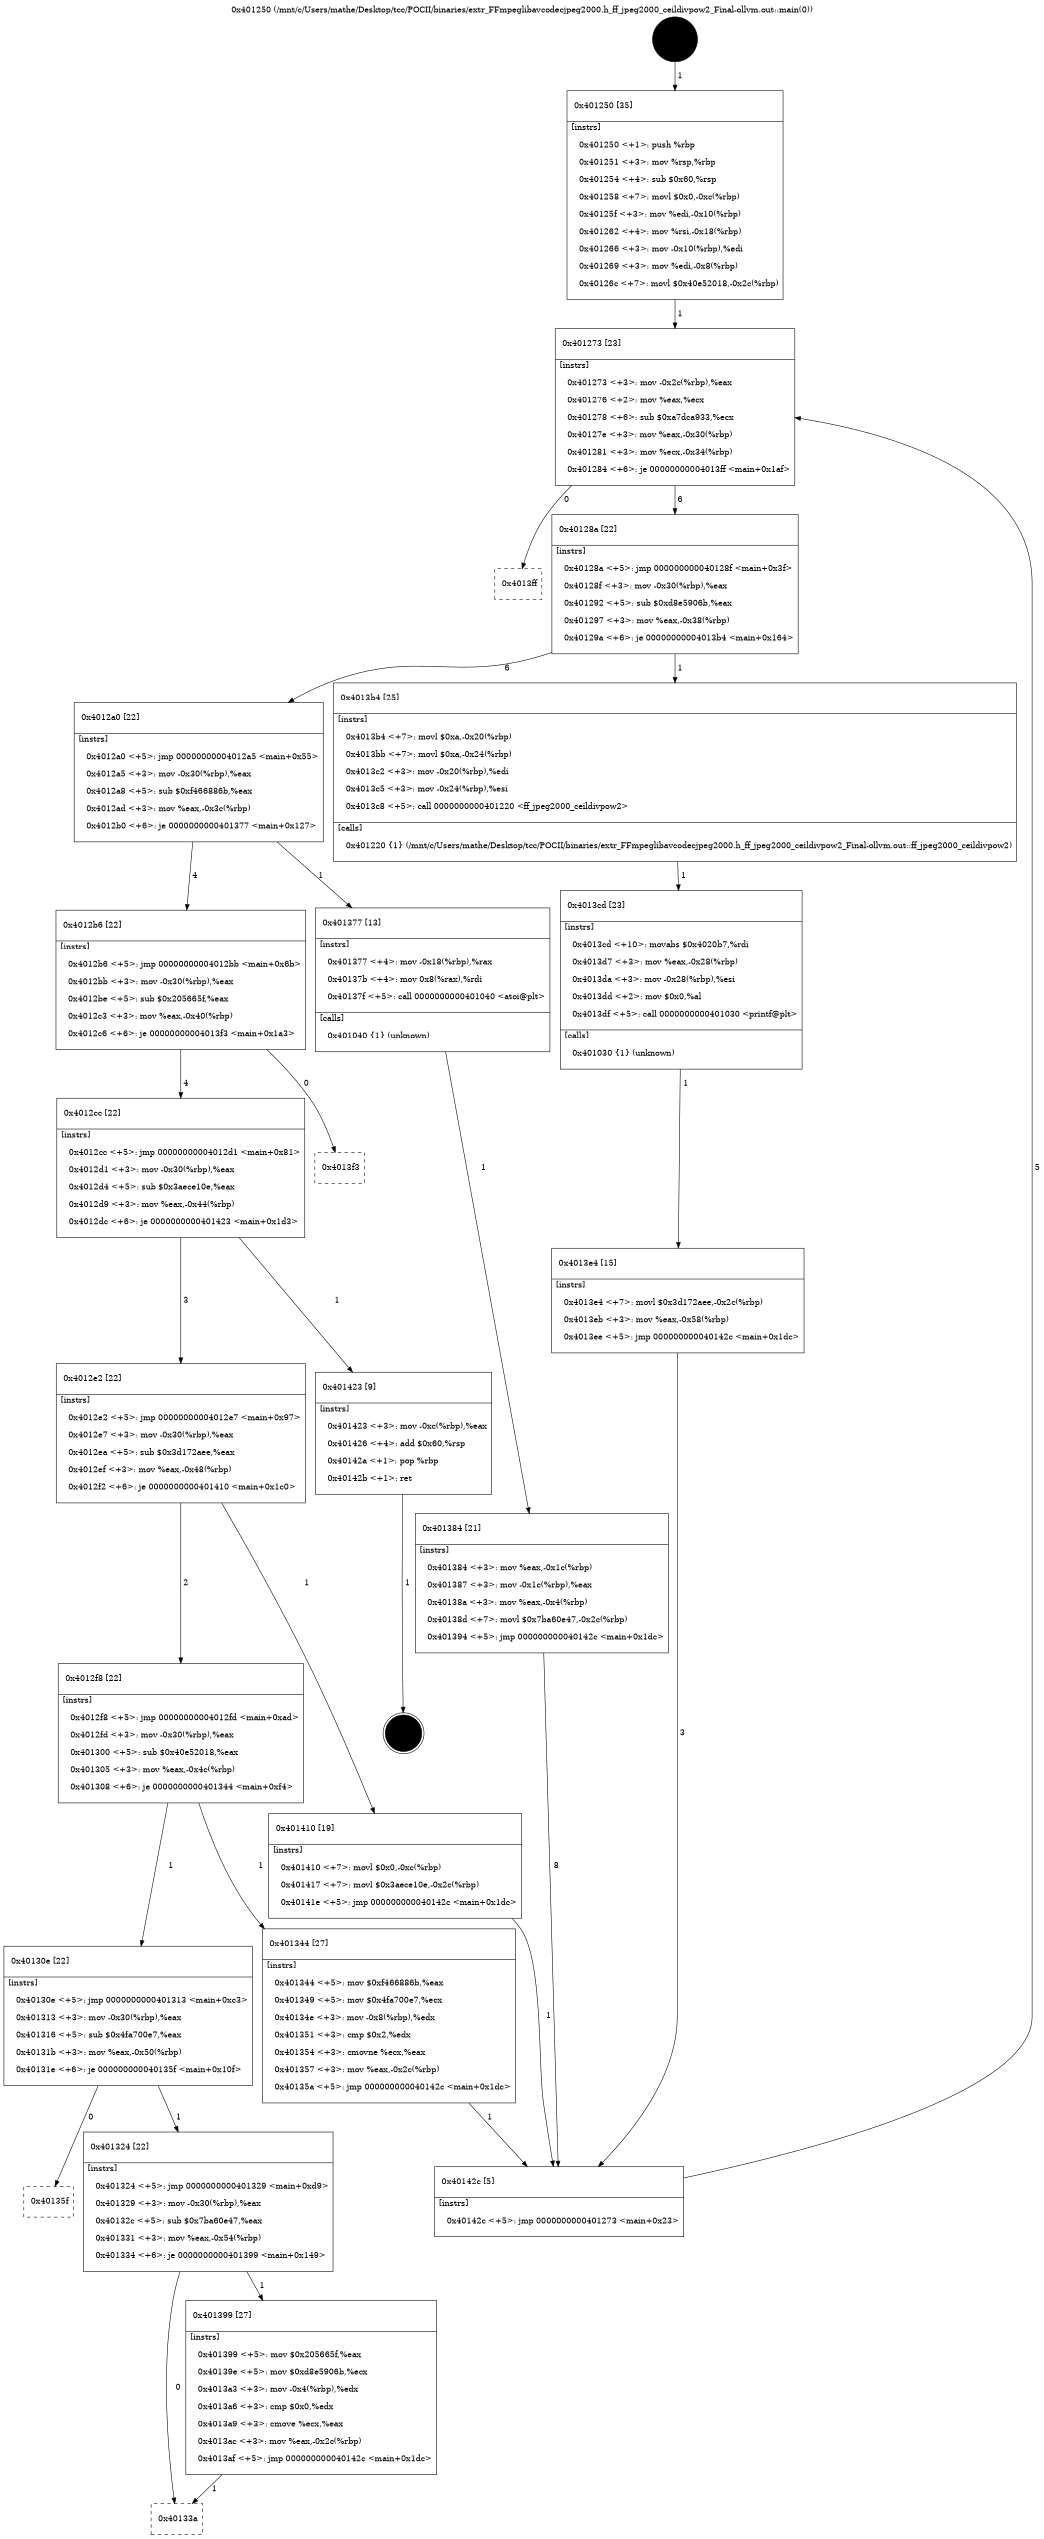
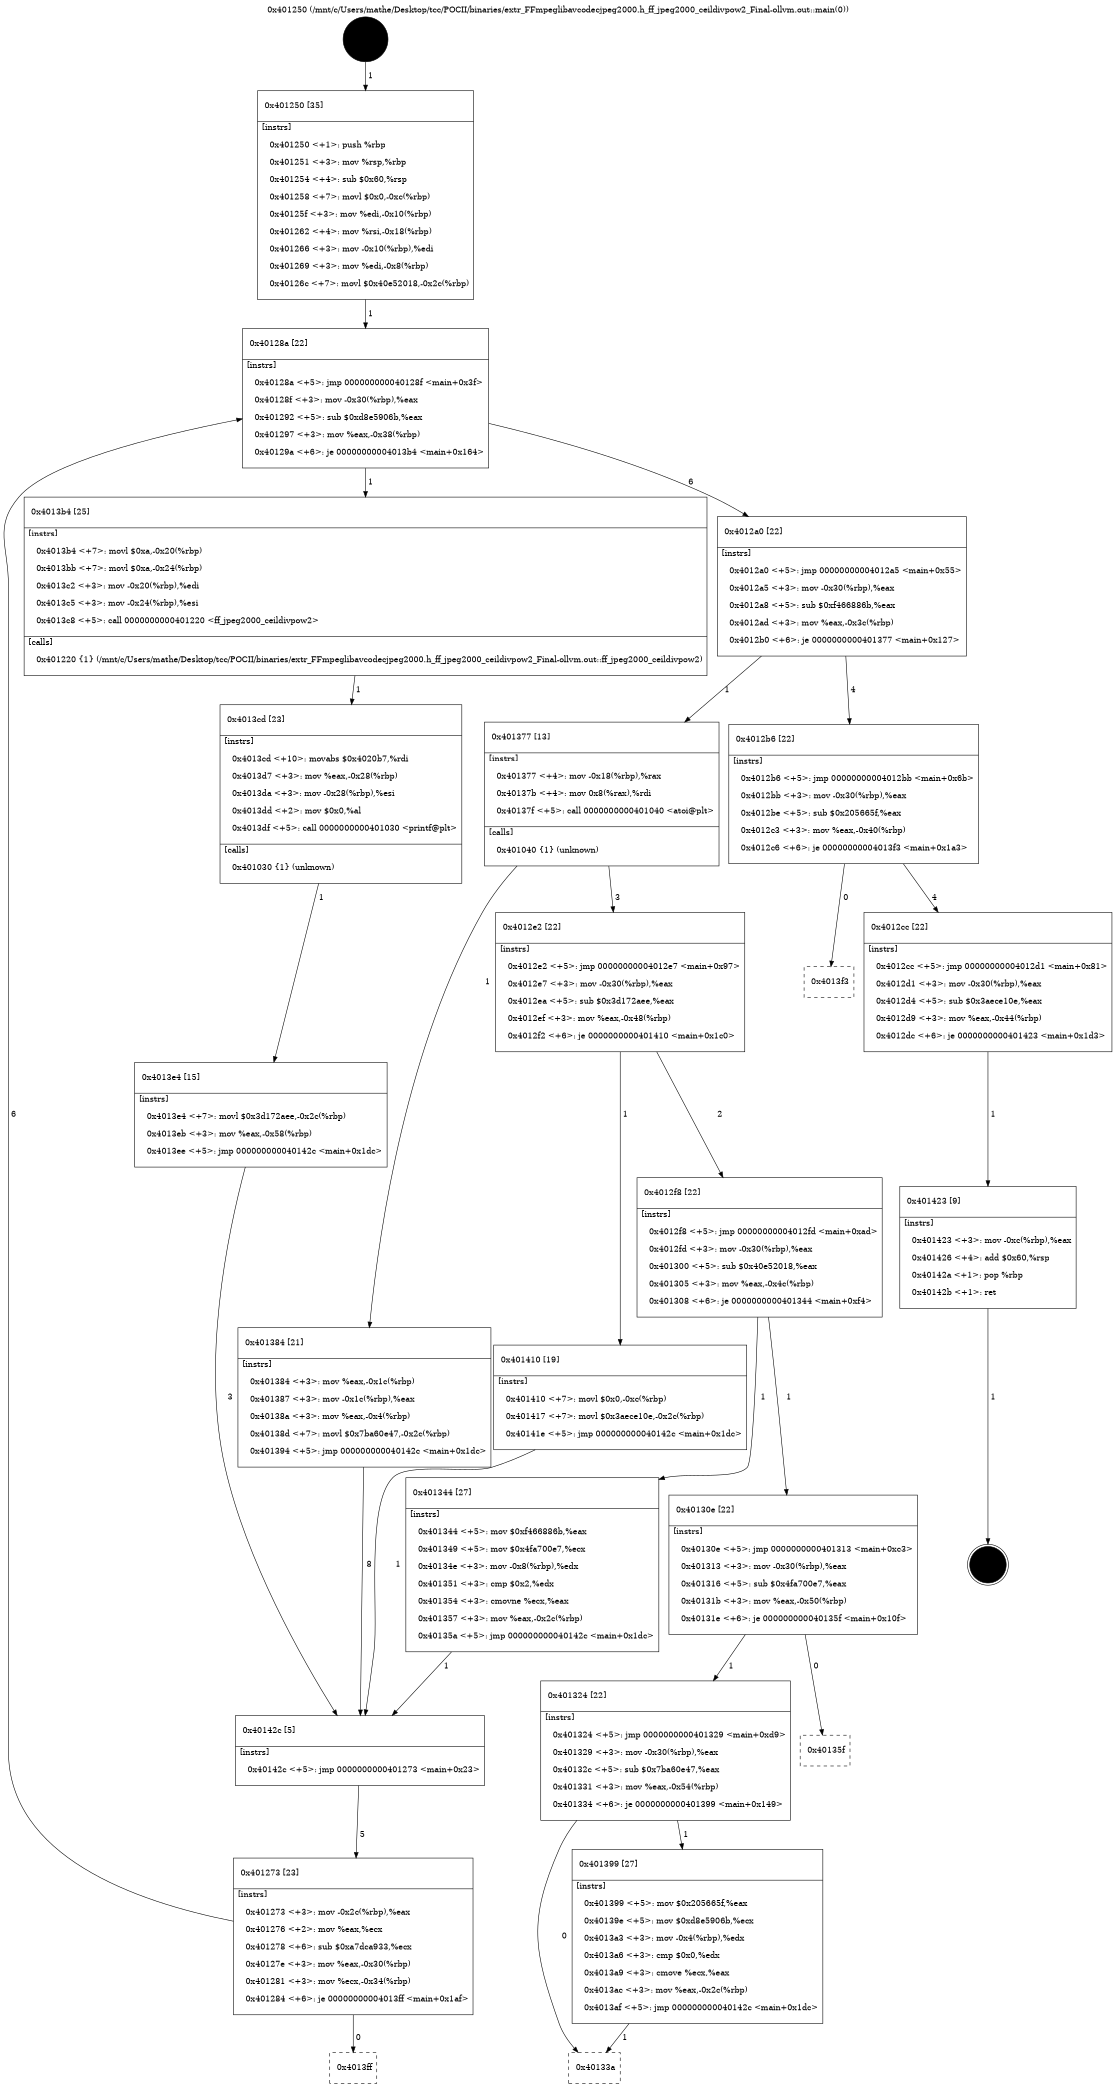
(675, 311) -> (366, 311)
(181, 1298) -> (611, 886)
